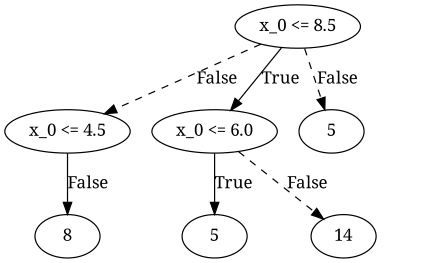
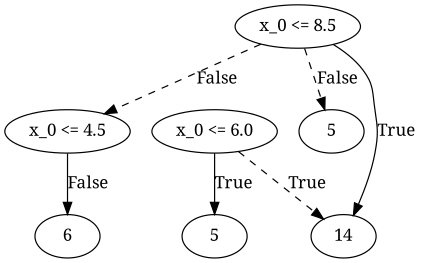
(260, 74) -> (376, 118)
(307, 184) -> (307, 184)
(68, 236) -> (68, 236)
